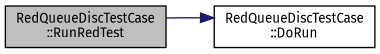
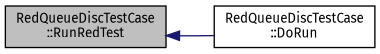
(183, 18) -> (197, 36)
